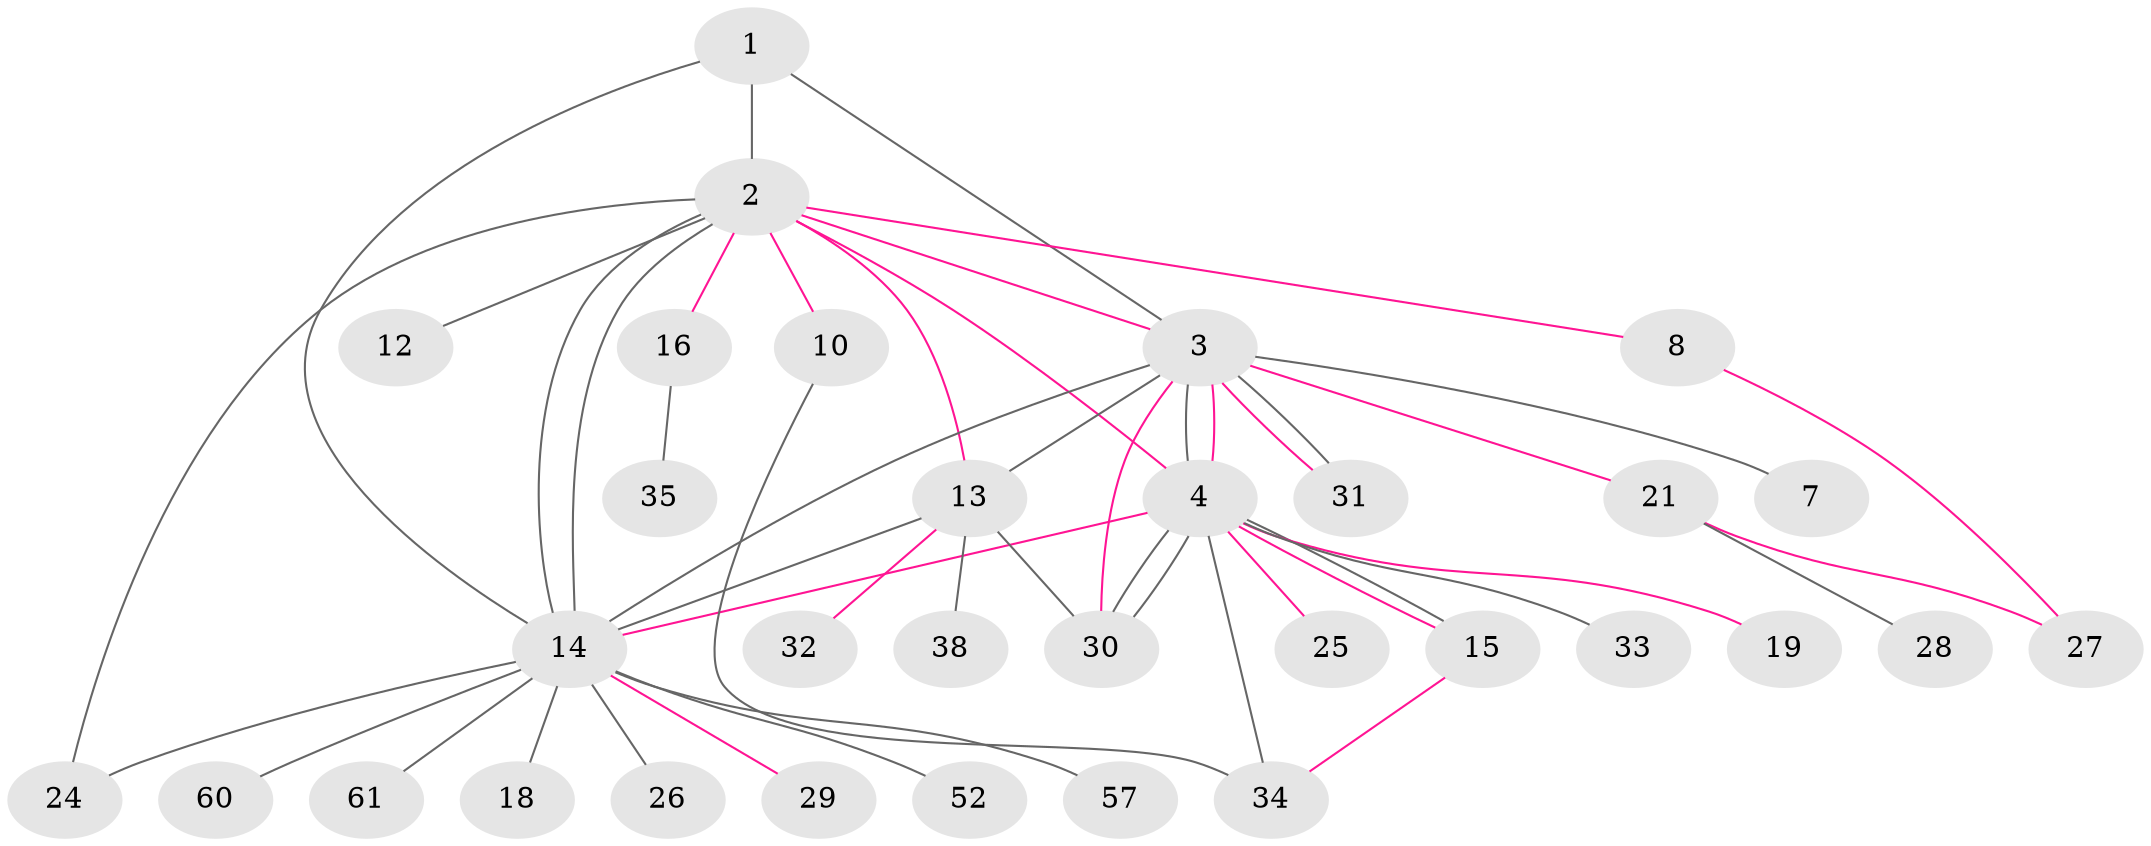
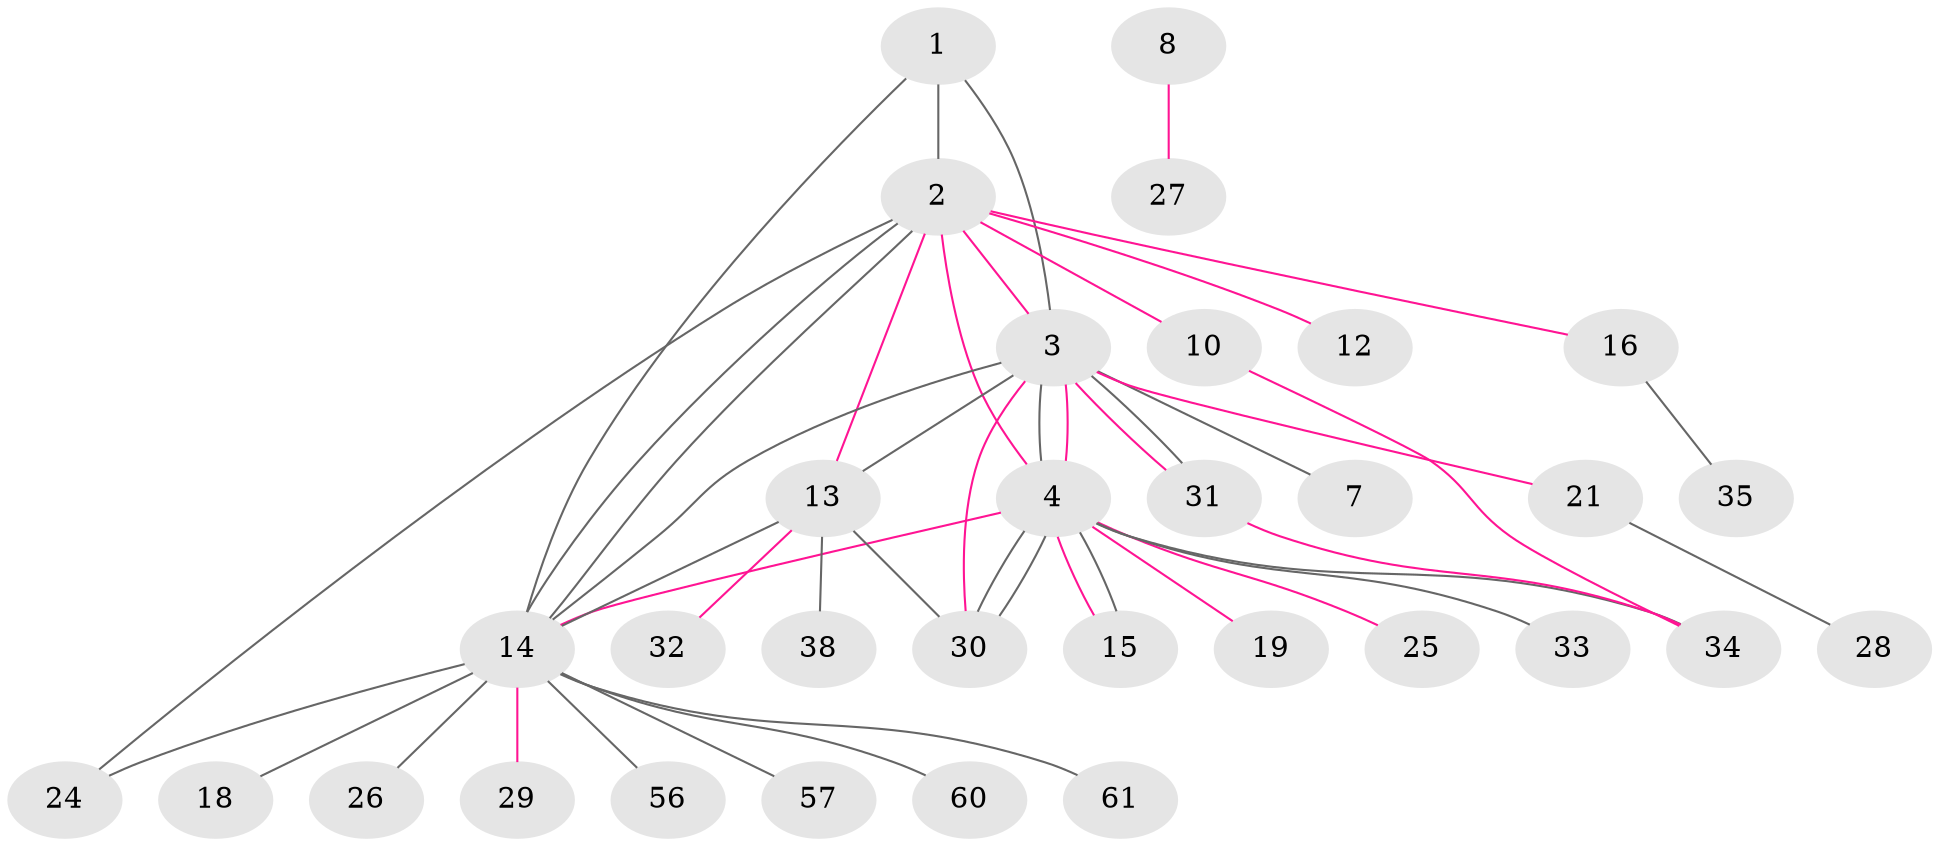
(574, 272) -> (1152, 264)
(1215, 272) -> none
(1873, 574) -> none
(722, 679) -> (1467, 494)
(1377, 725) -> (1365, 559)
(970, 800) -> (668, 800)
